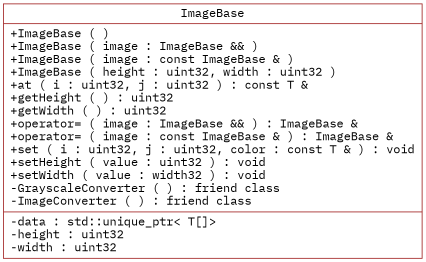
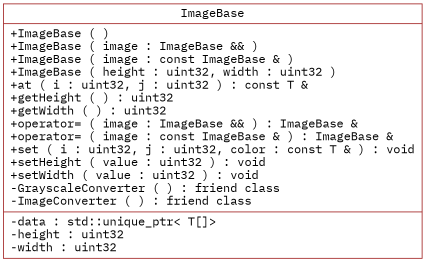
(138, 175) -> (135, 175)
